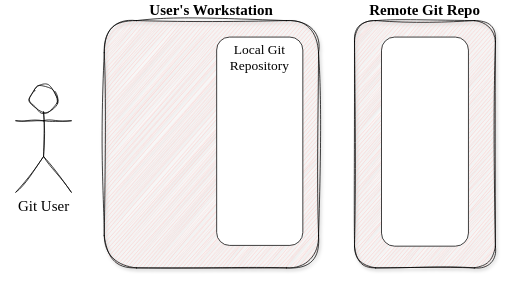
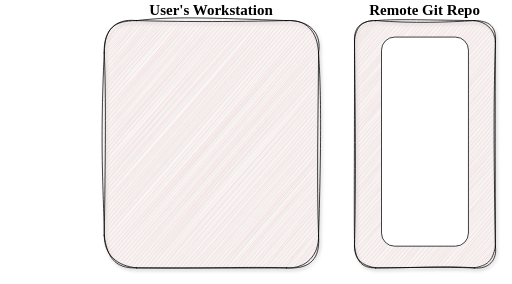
(43, 139) -> none
(260, 141) -> none
